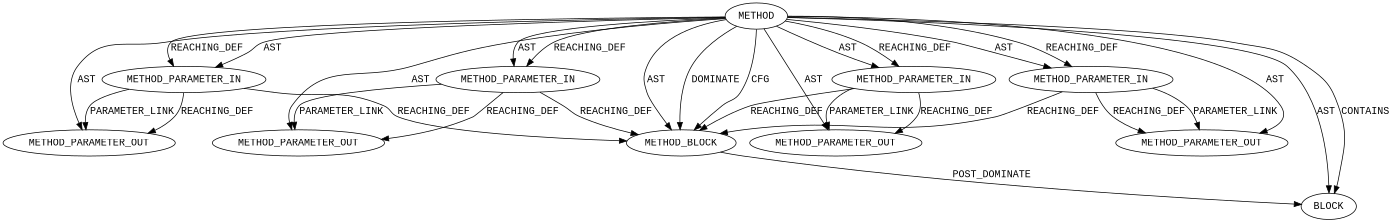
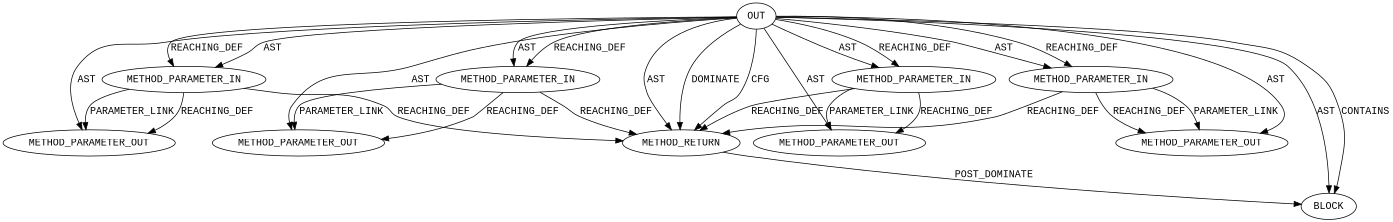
(756, 16) -> (756, 16)
(681, 143) -> (681, 143)
